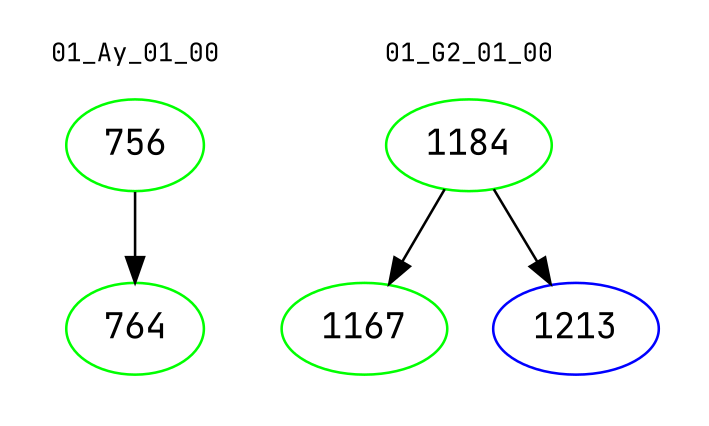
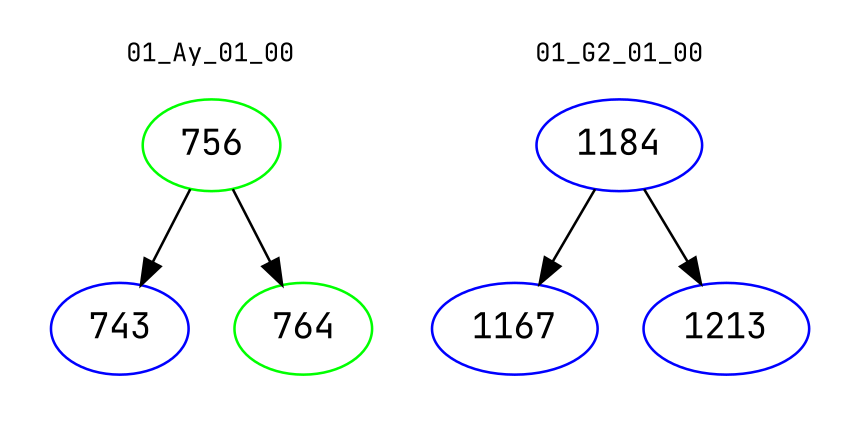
(469, 145) -> (619, 145)
none -> (120, 329)
(364, 329) -> (515, 329)
